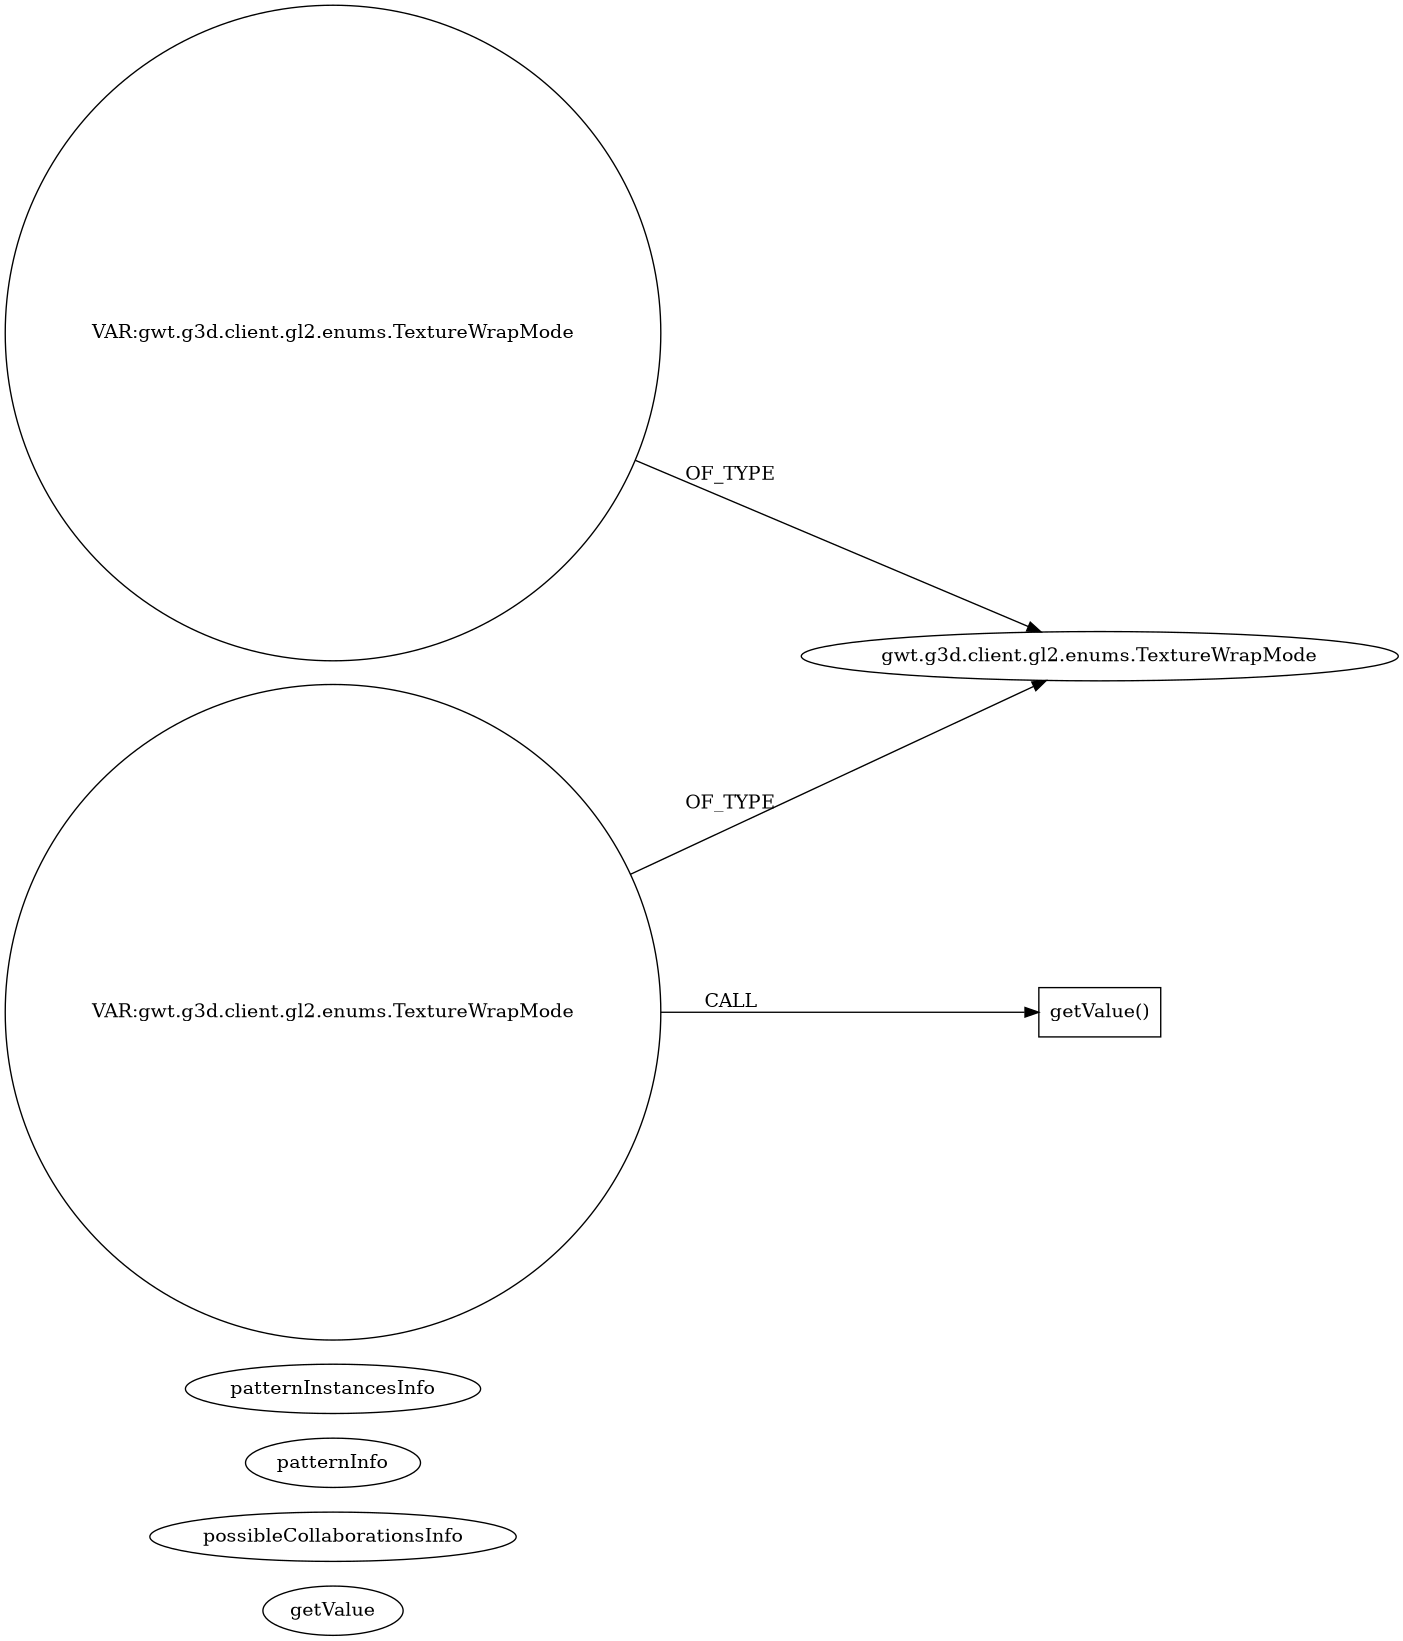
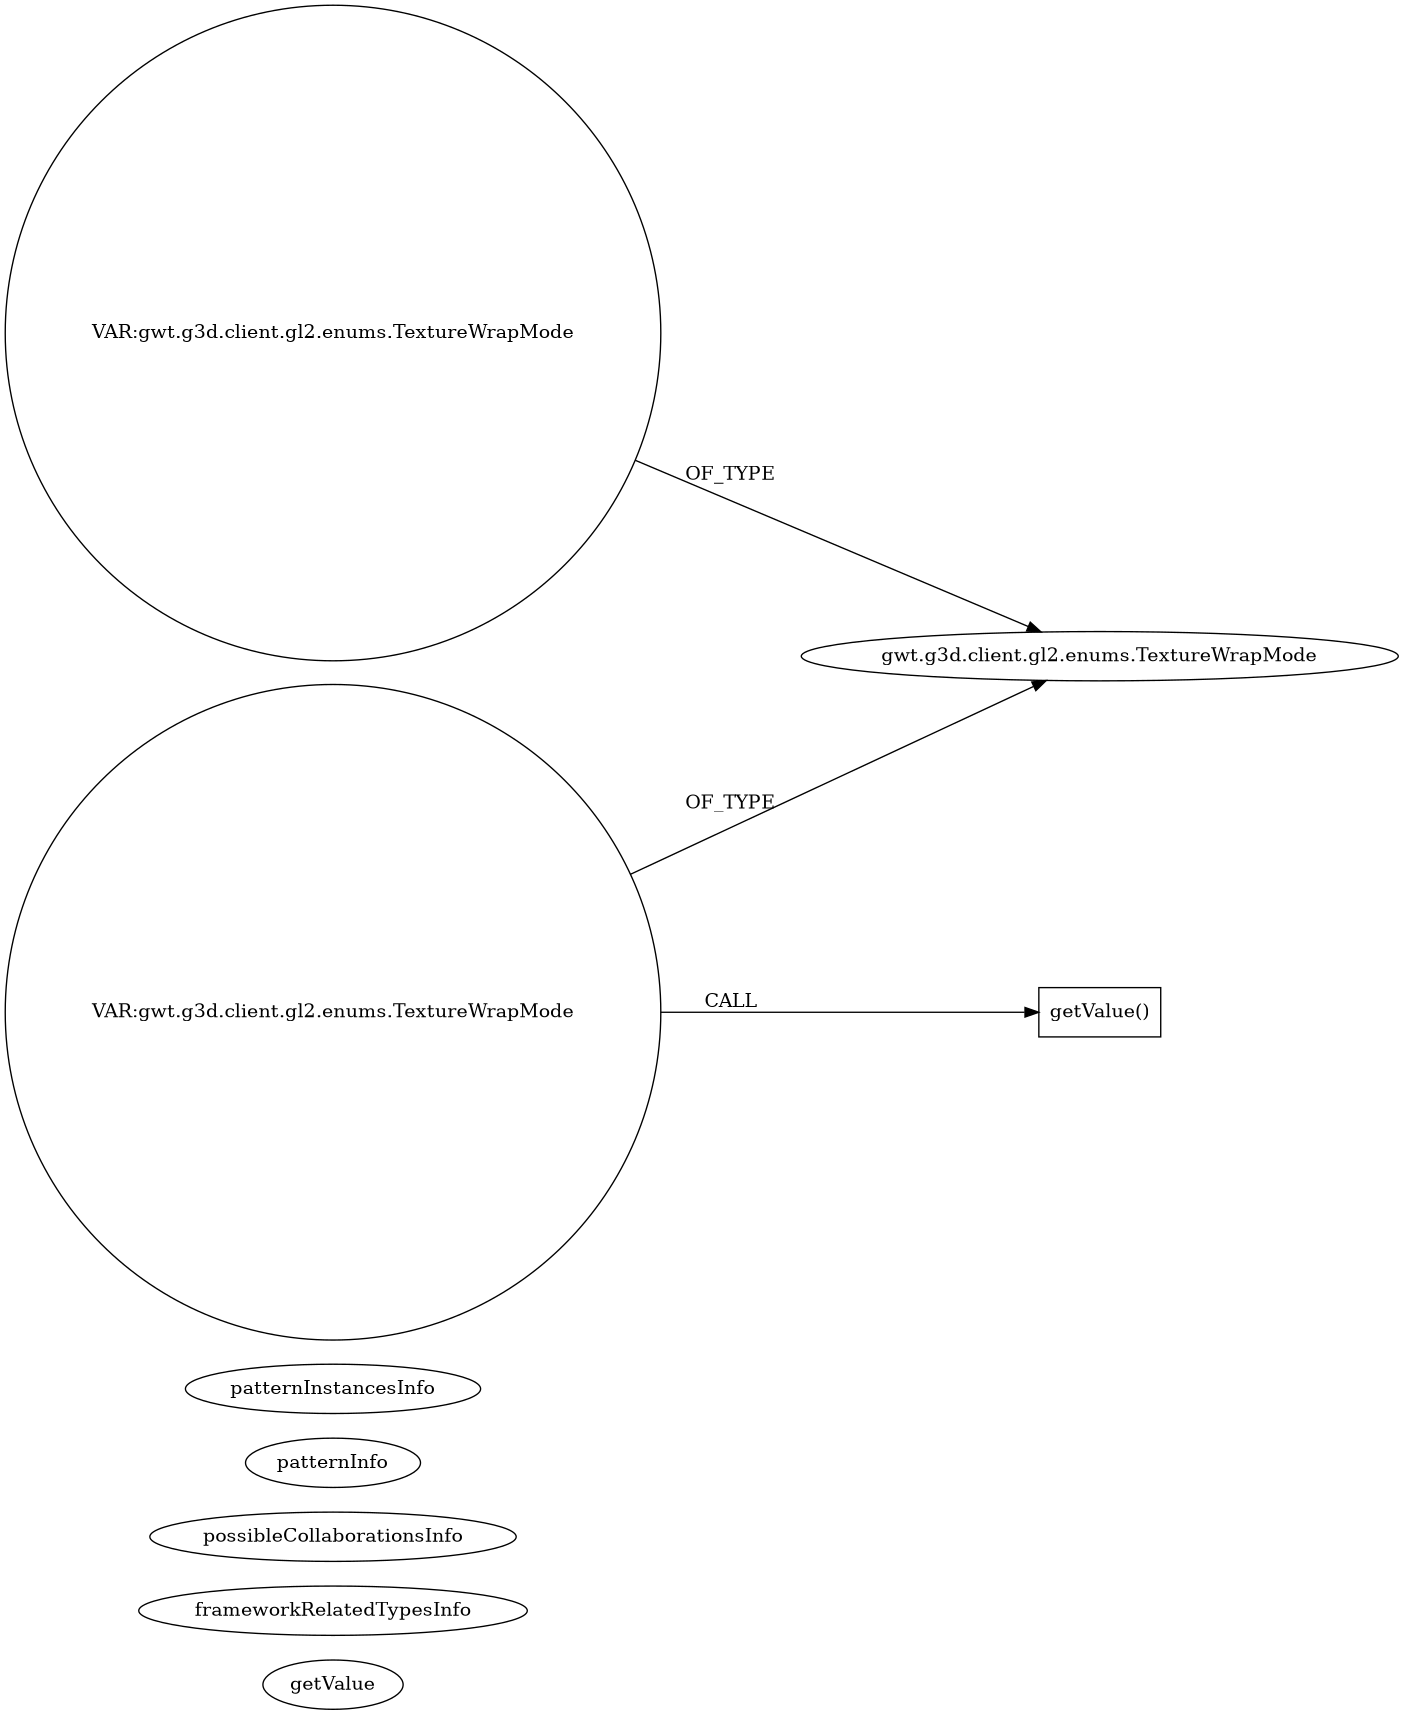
none -> (333, 1611)
